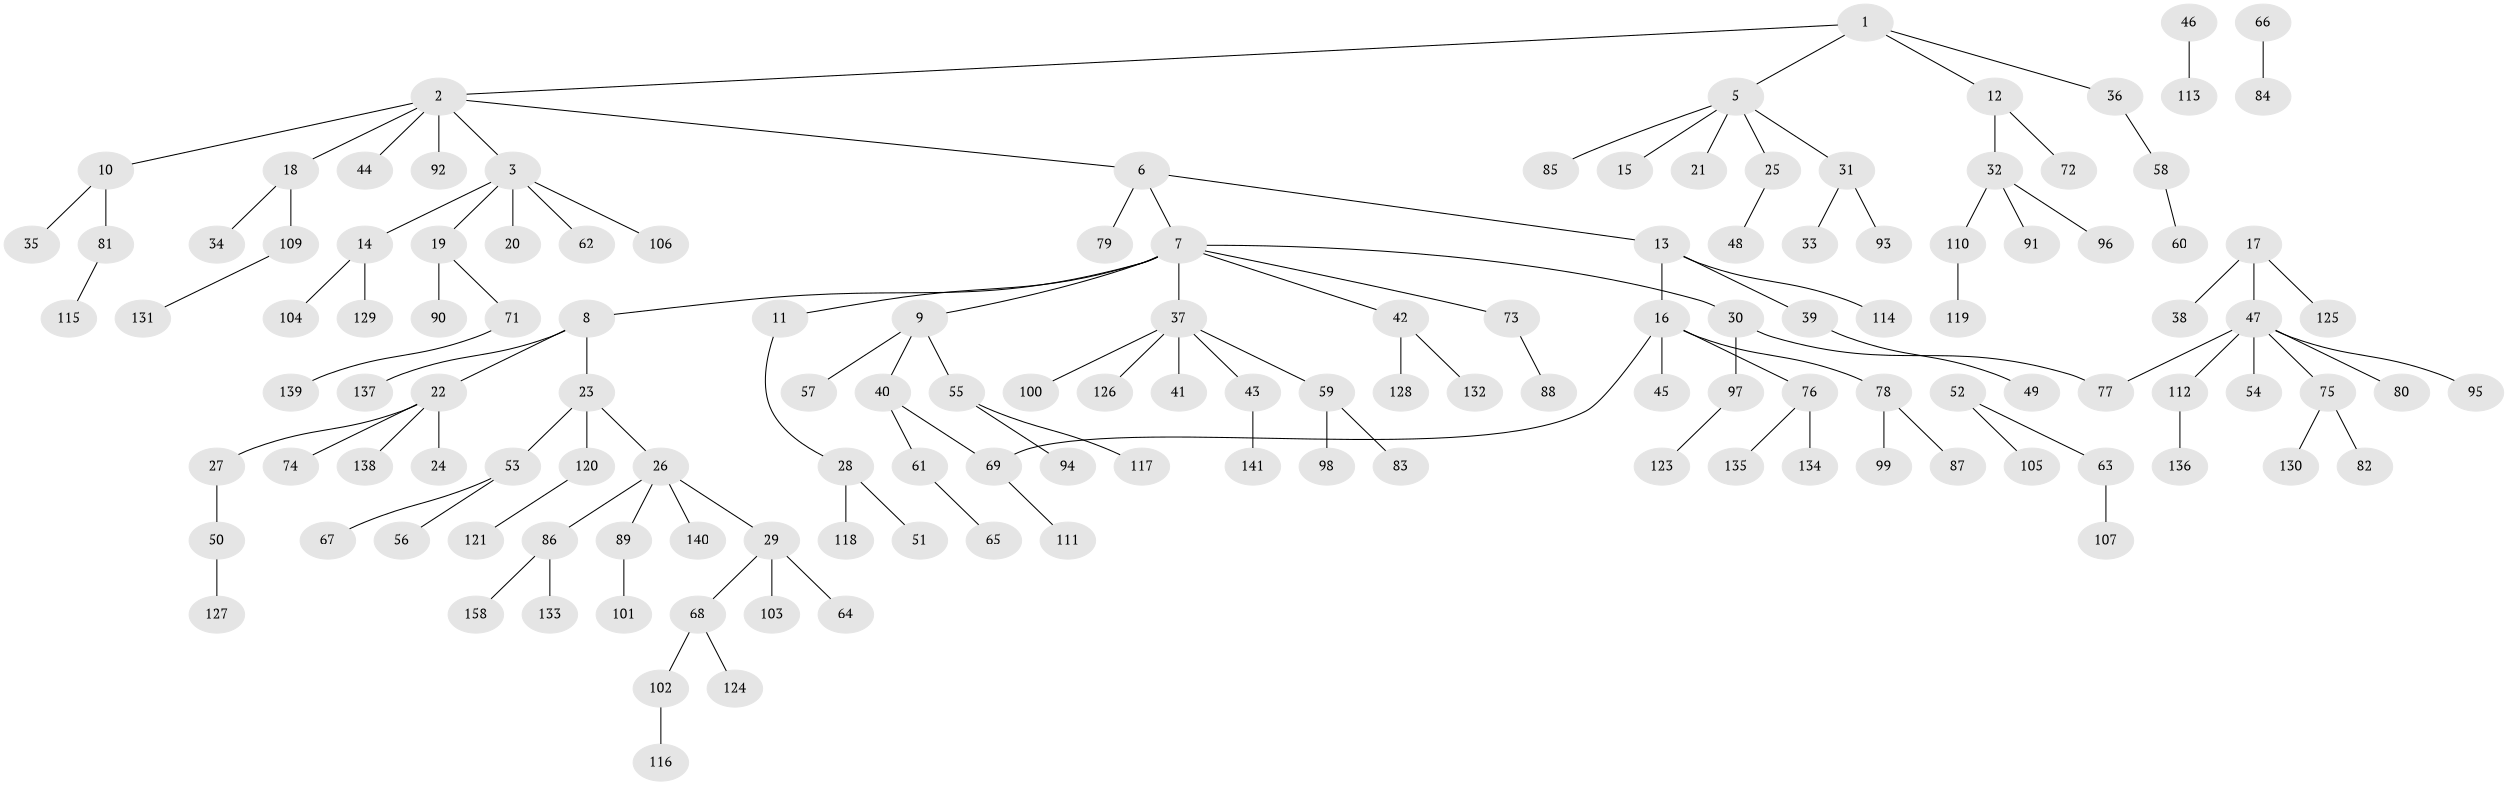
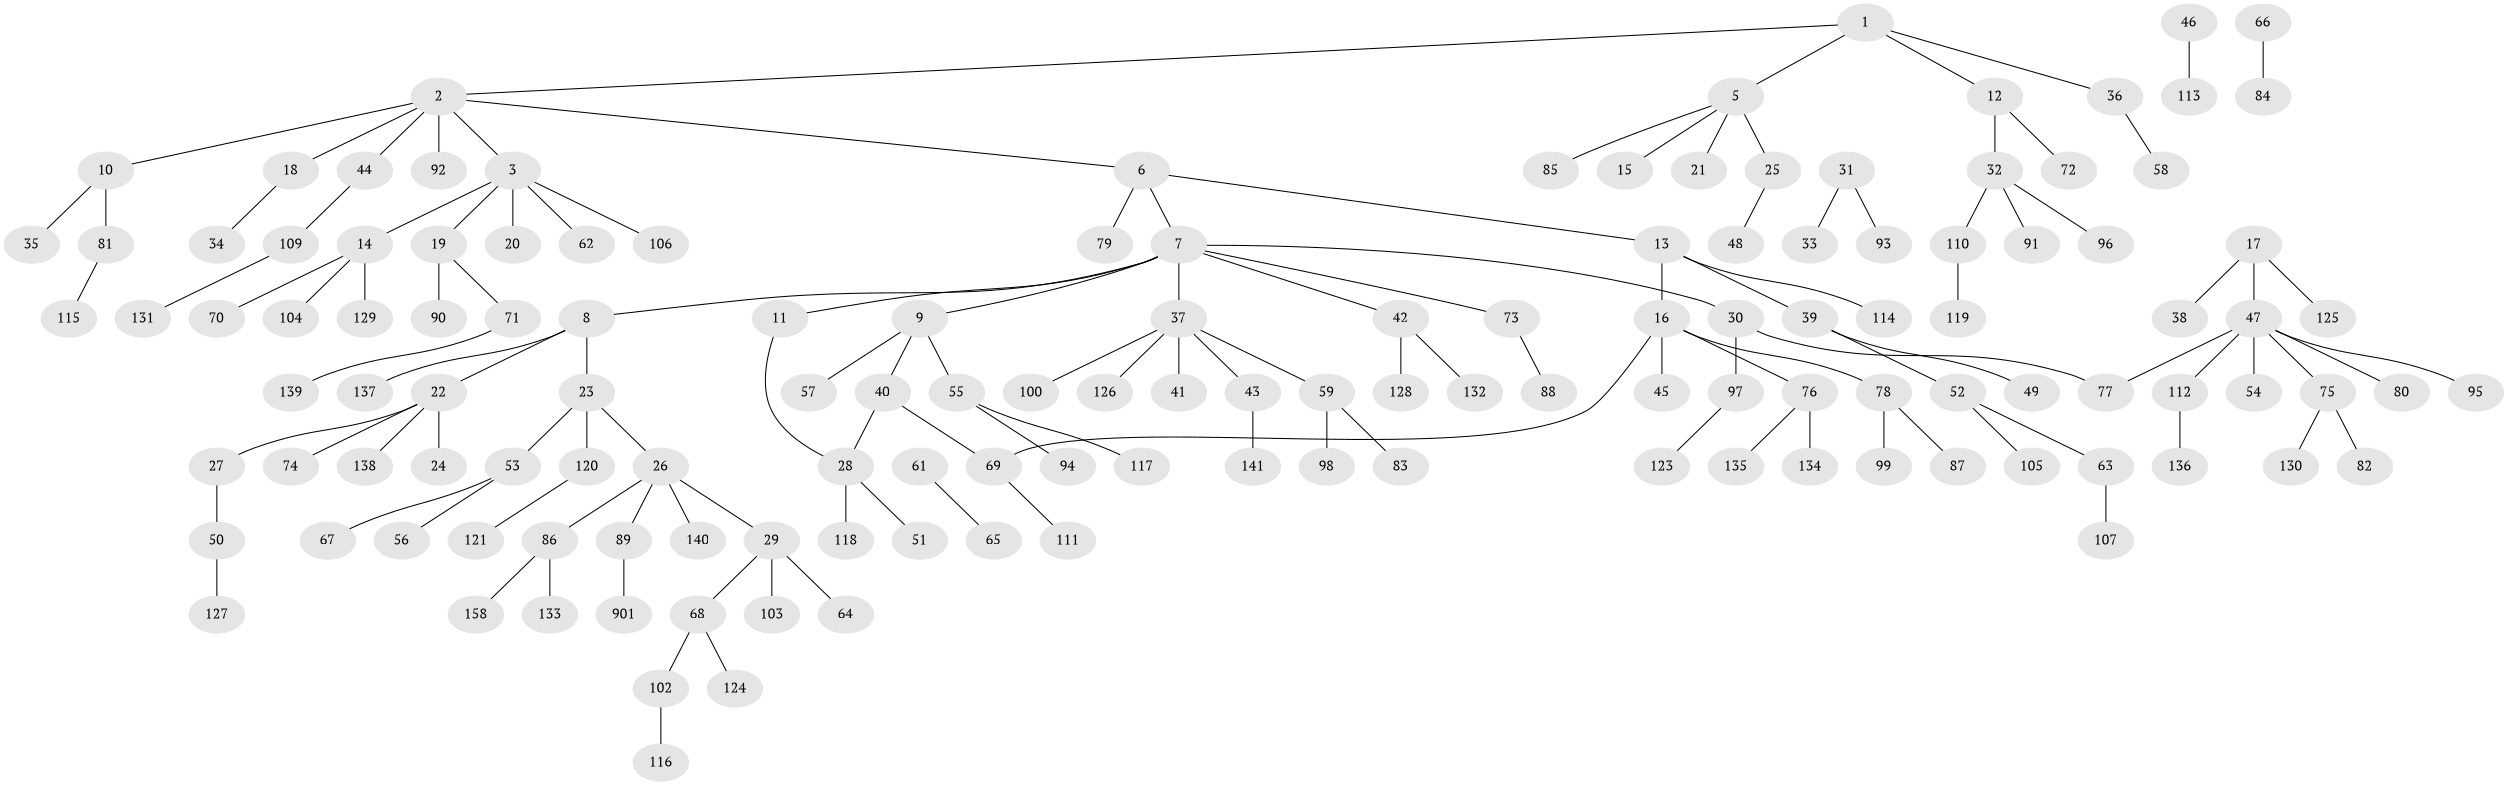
(1792, 134) -> none
(291, 208) -> (328, 208)
(2180, 245) -> none
none -> (217, 319)
none -> (1897, 362)
(901, 430) -> (864, 430)
(624, 615) -> (624, 615)
